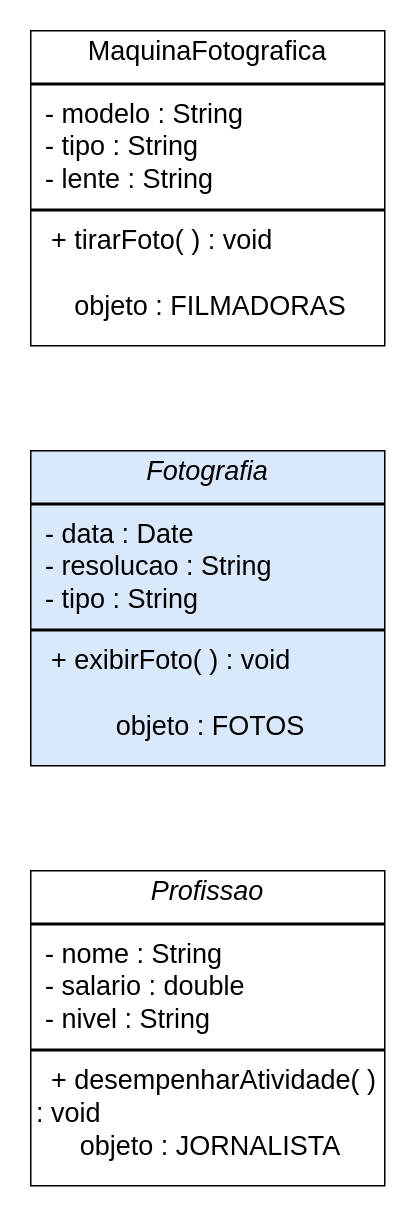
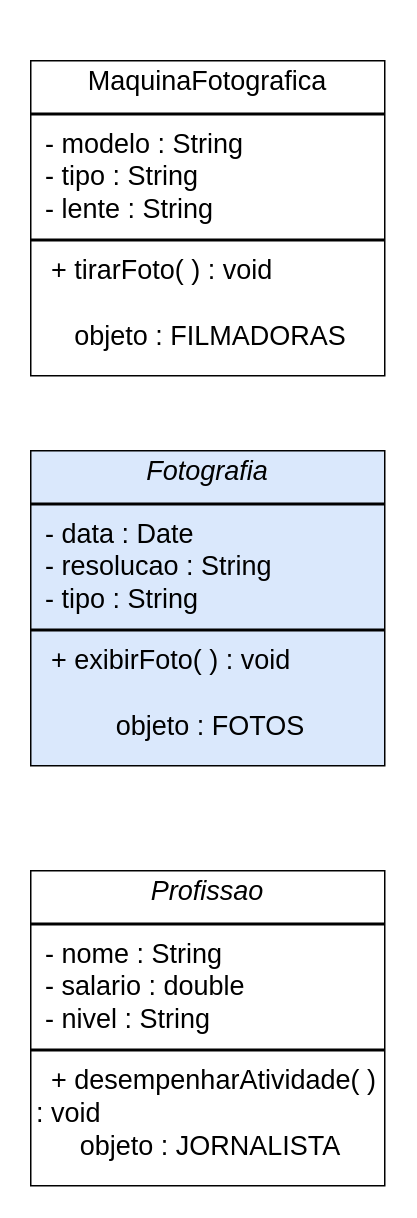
(208, 188) -> (208, 218)
